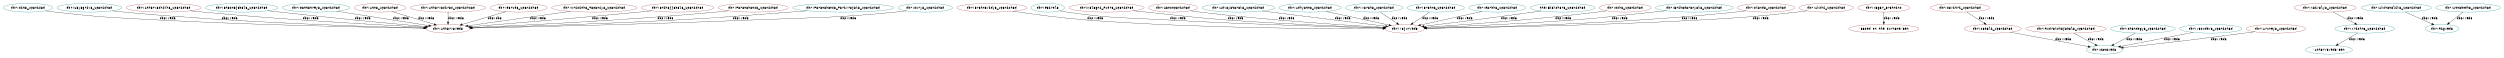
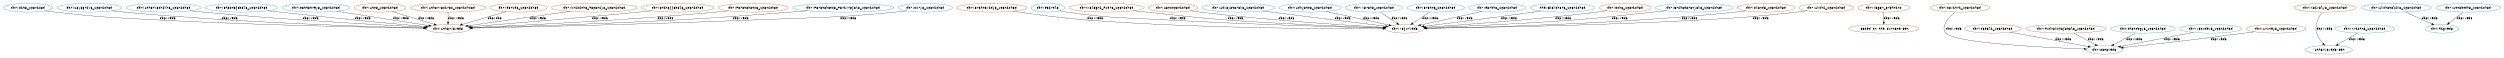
(164, 8) -> (164, 8)
(1975, 18) -> (2002, 44)
(2344, 18) -> (2316, 28)
